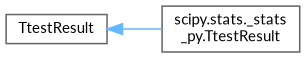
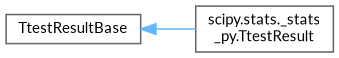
(57, 29) -> (73, 29)
